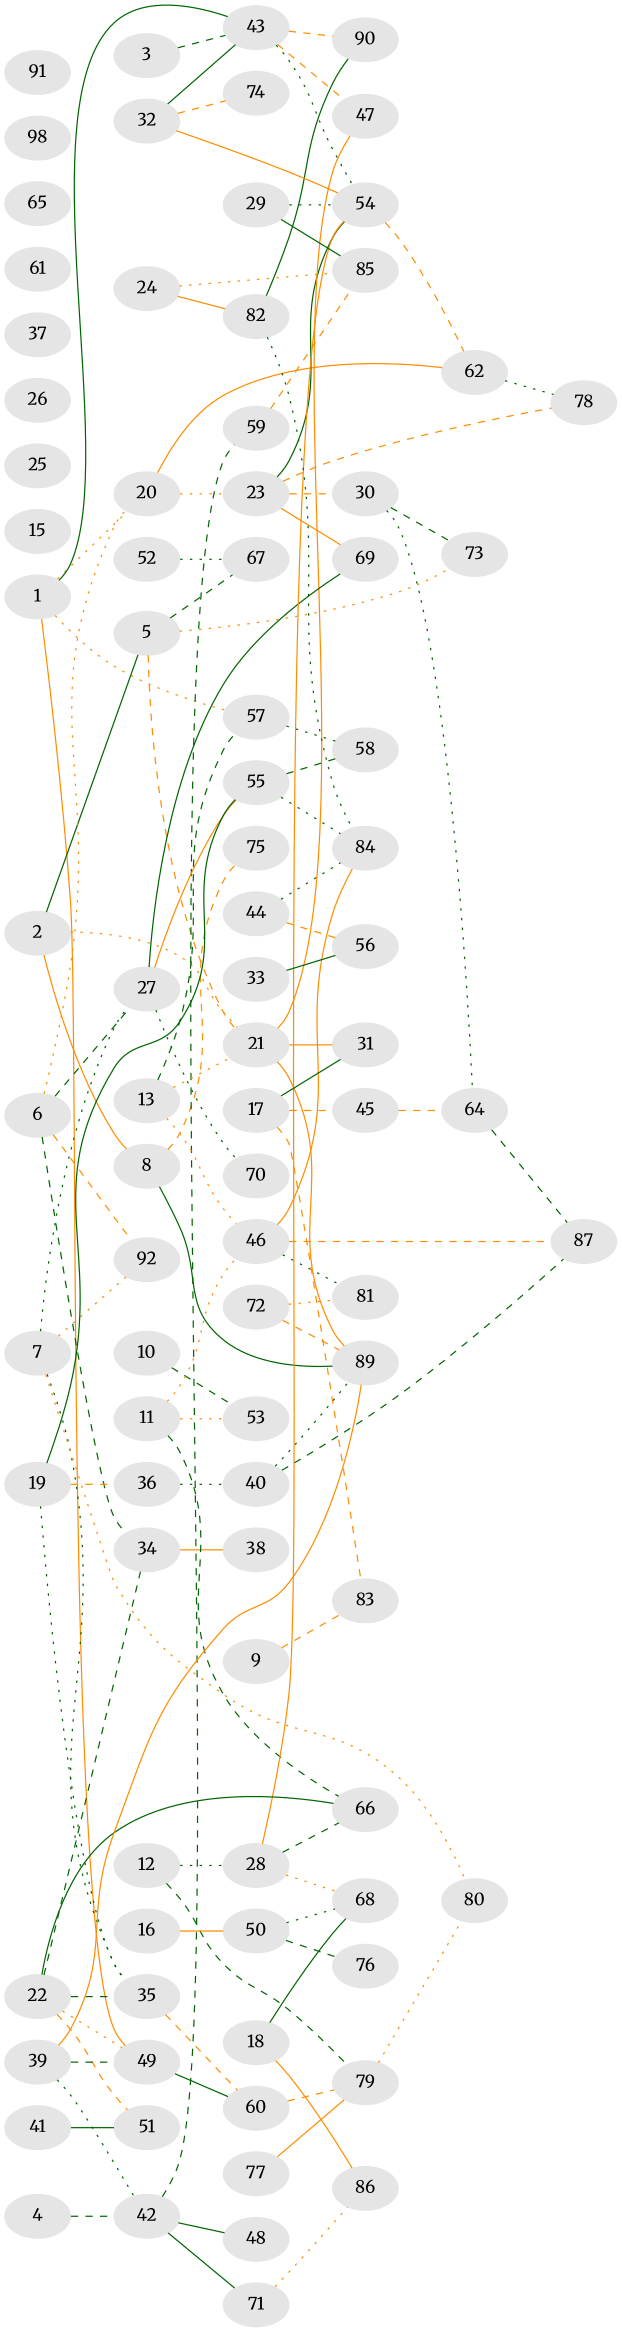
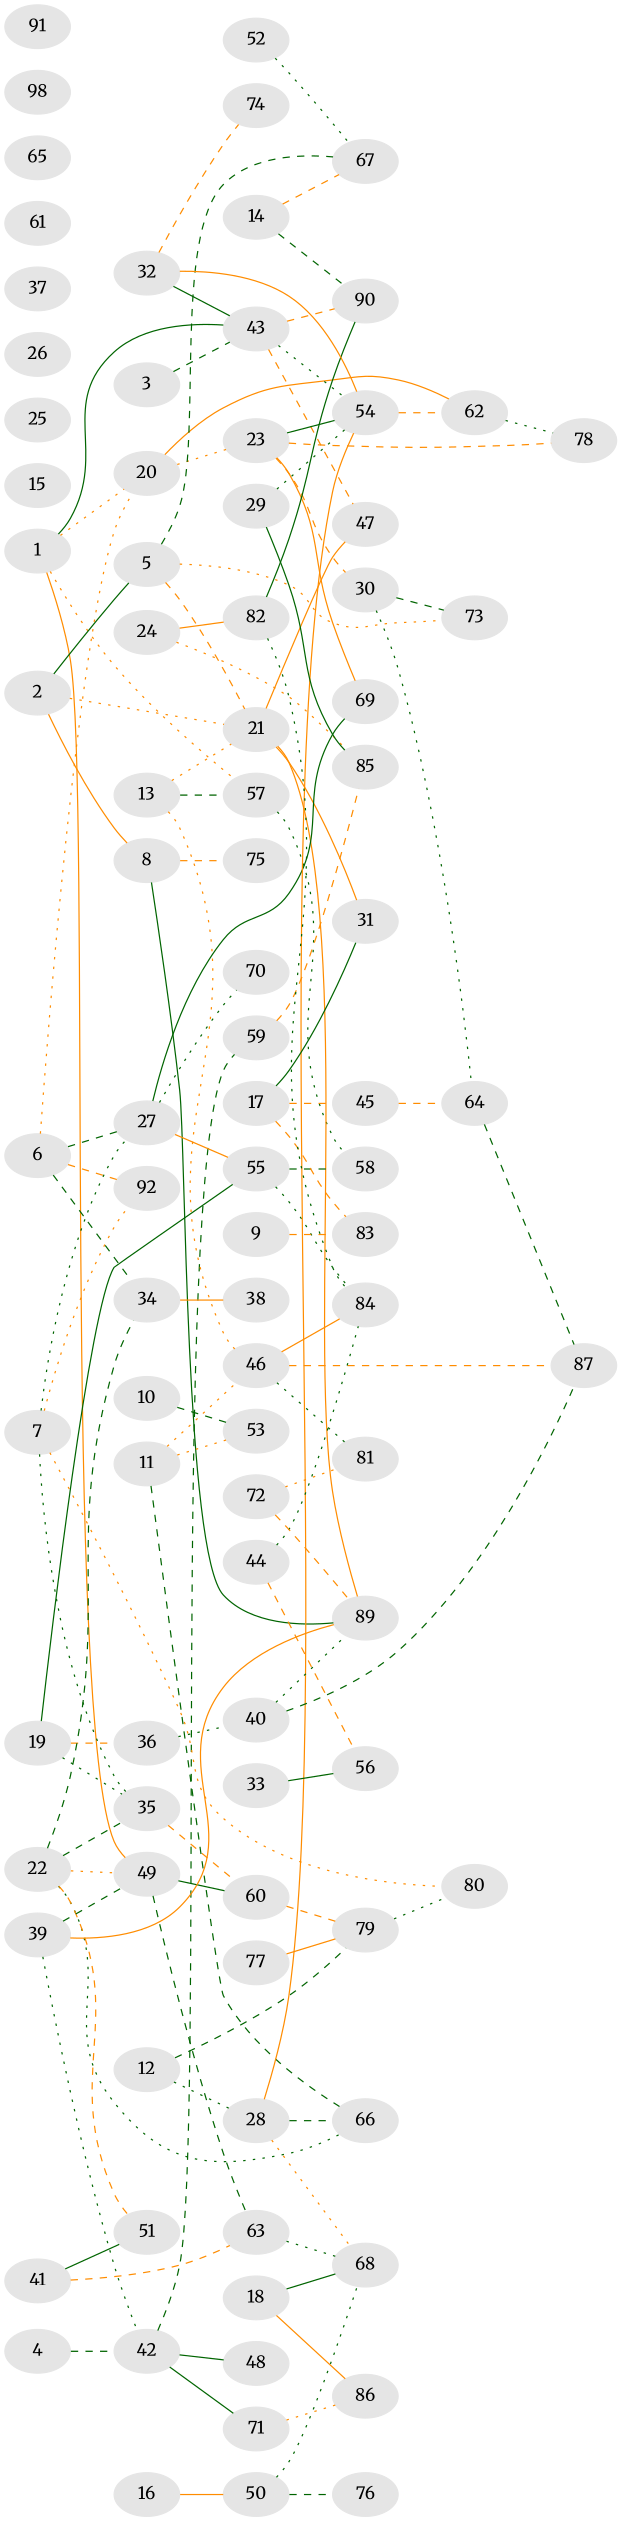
none -> (256, 217)
(142, 1817) -> (121, 2110)
(420, 1992) -> (420, 1908)
none -> (256, 2232)
